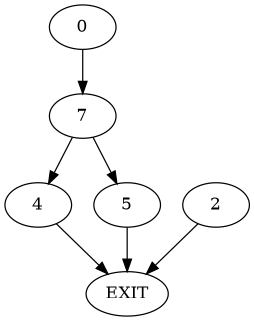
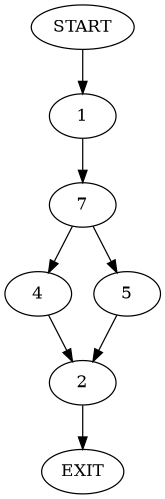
(83, 27) -> (83, 116)
none -> (83, 27)
(127, 243) -> (108, 333)
(78, 244) -> (58, 333)
